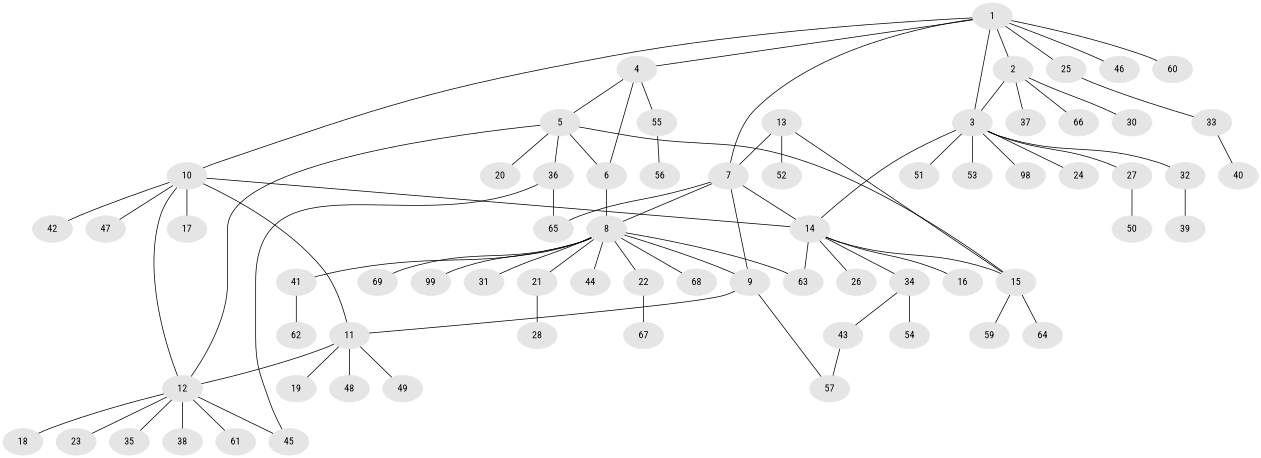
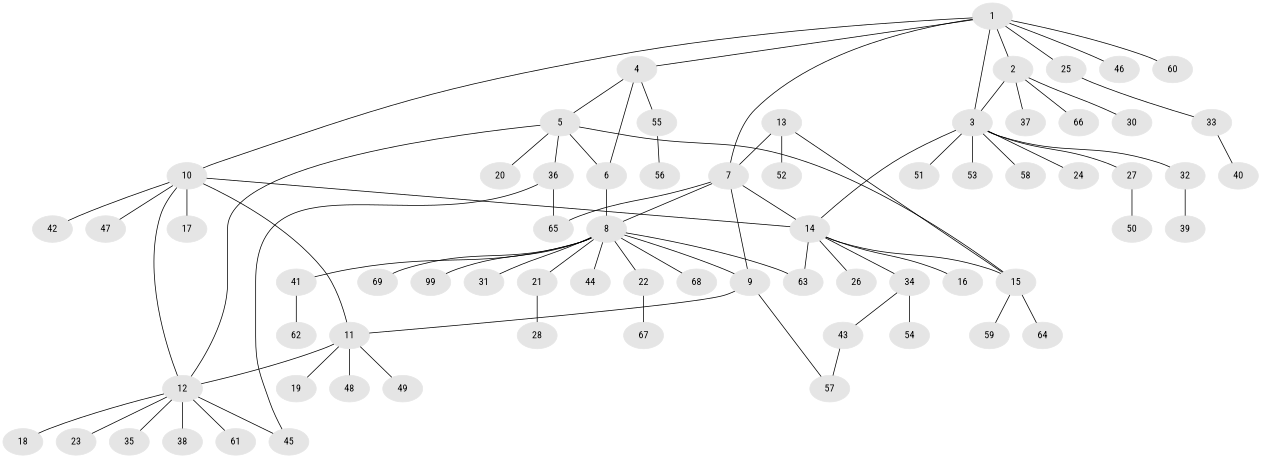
(1026, 176) -> (1026, 176)
